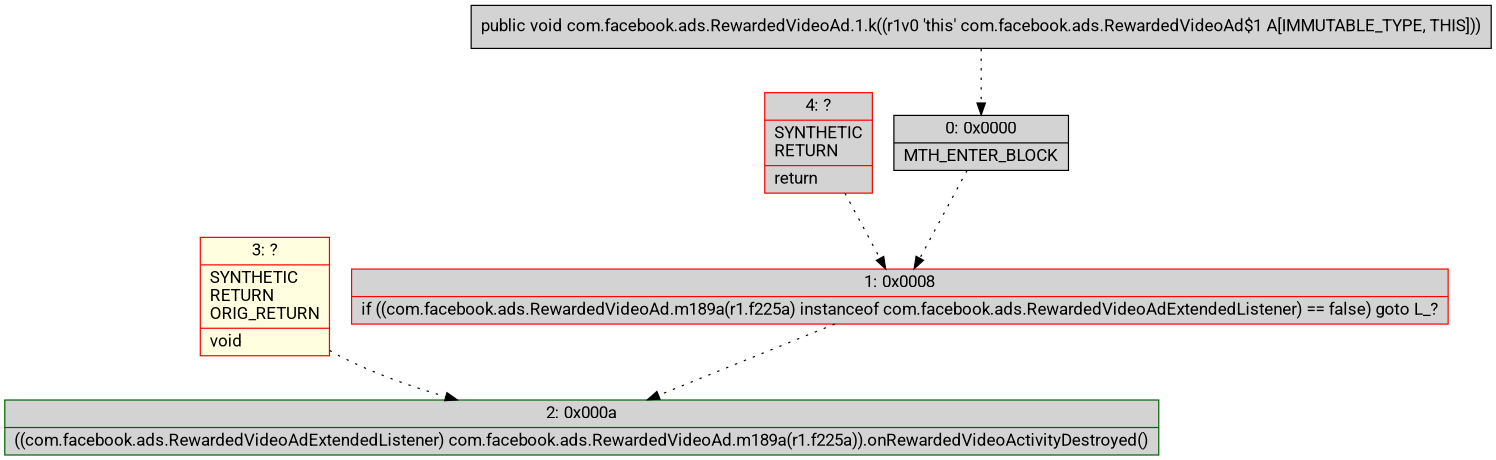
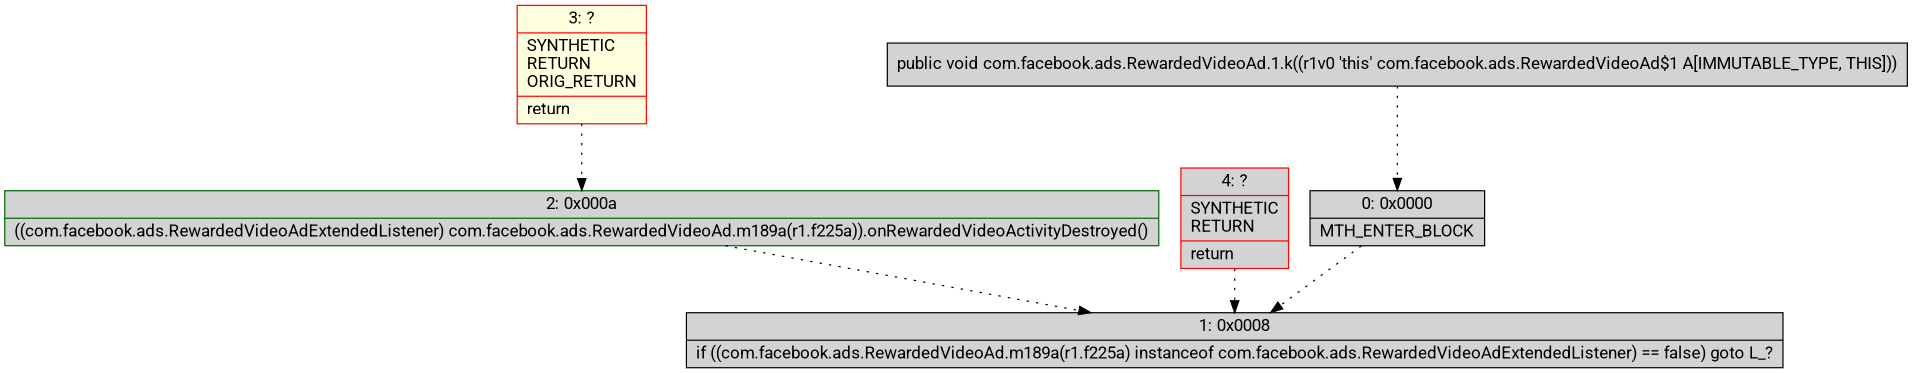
(900, 297) -> (1235, 340)
(227, 341) -> (549, 109)
(747, 360) -> (902, 278)
